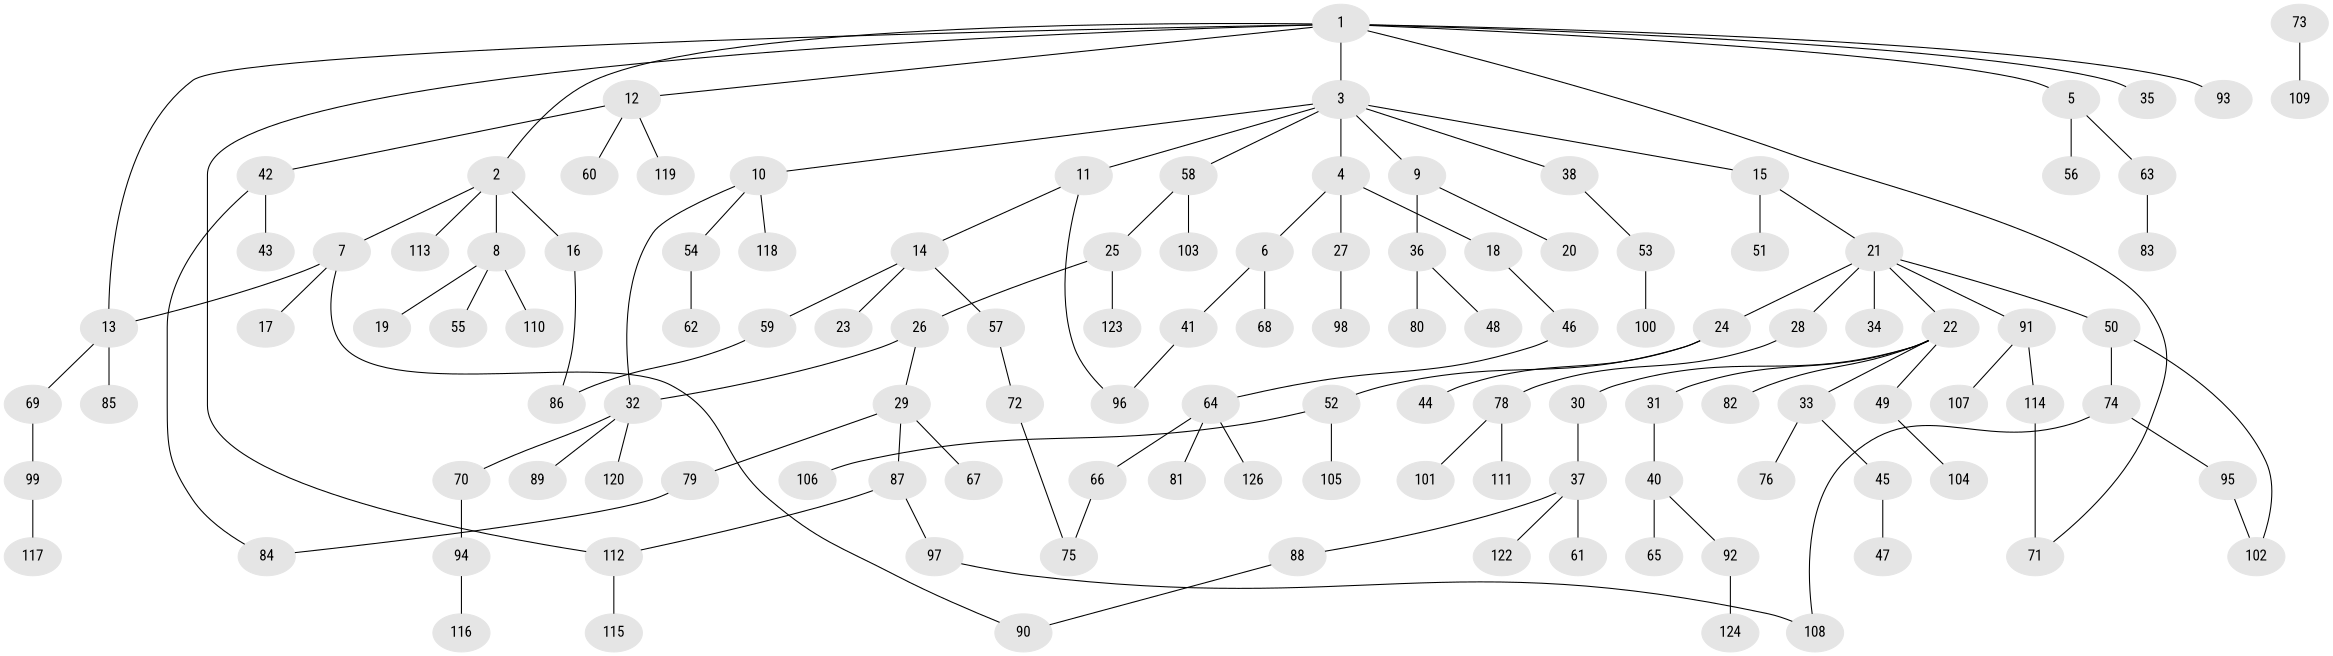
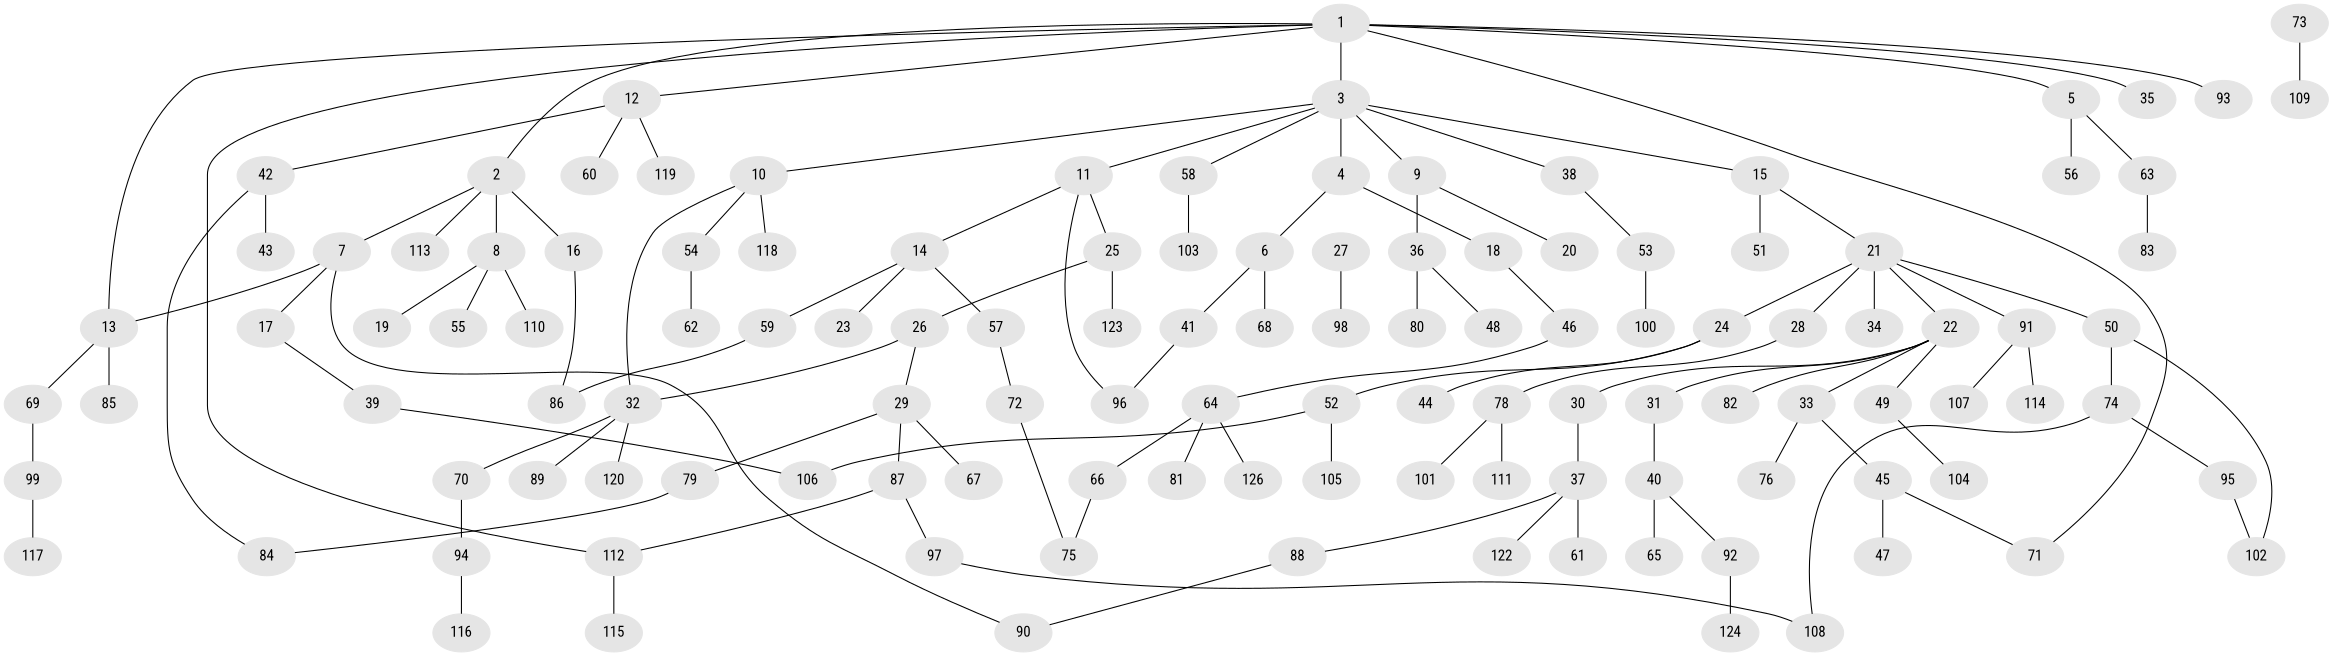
(1151, 214) -> (1098, 214)
(1341, 214) -> none
none -> (373, 404)
(2035, 480) -> (1959, 519)
